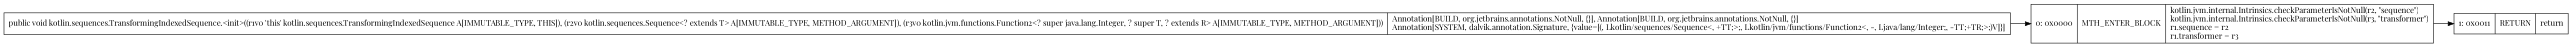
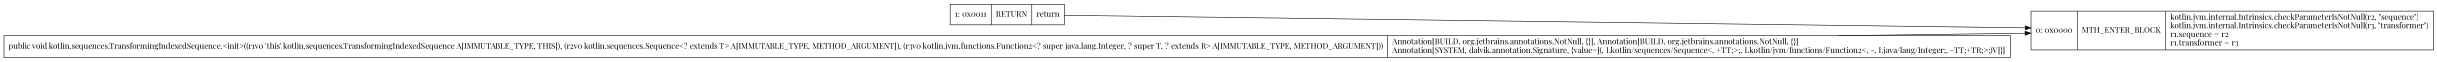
(2441, 24) -> (1545, 22)
